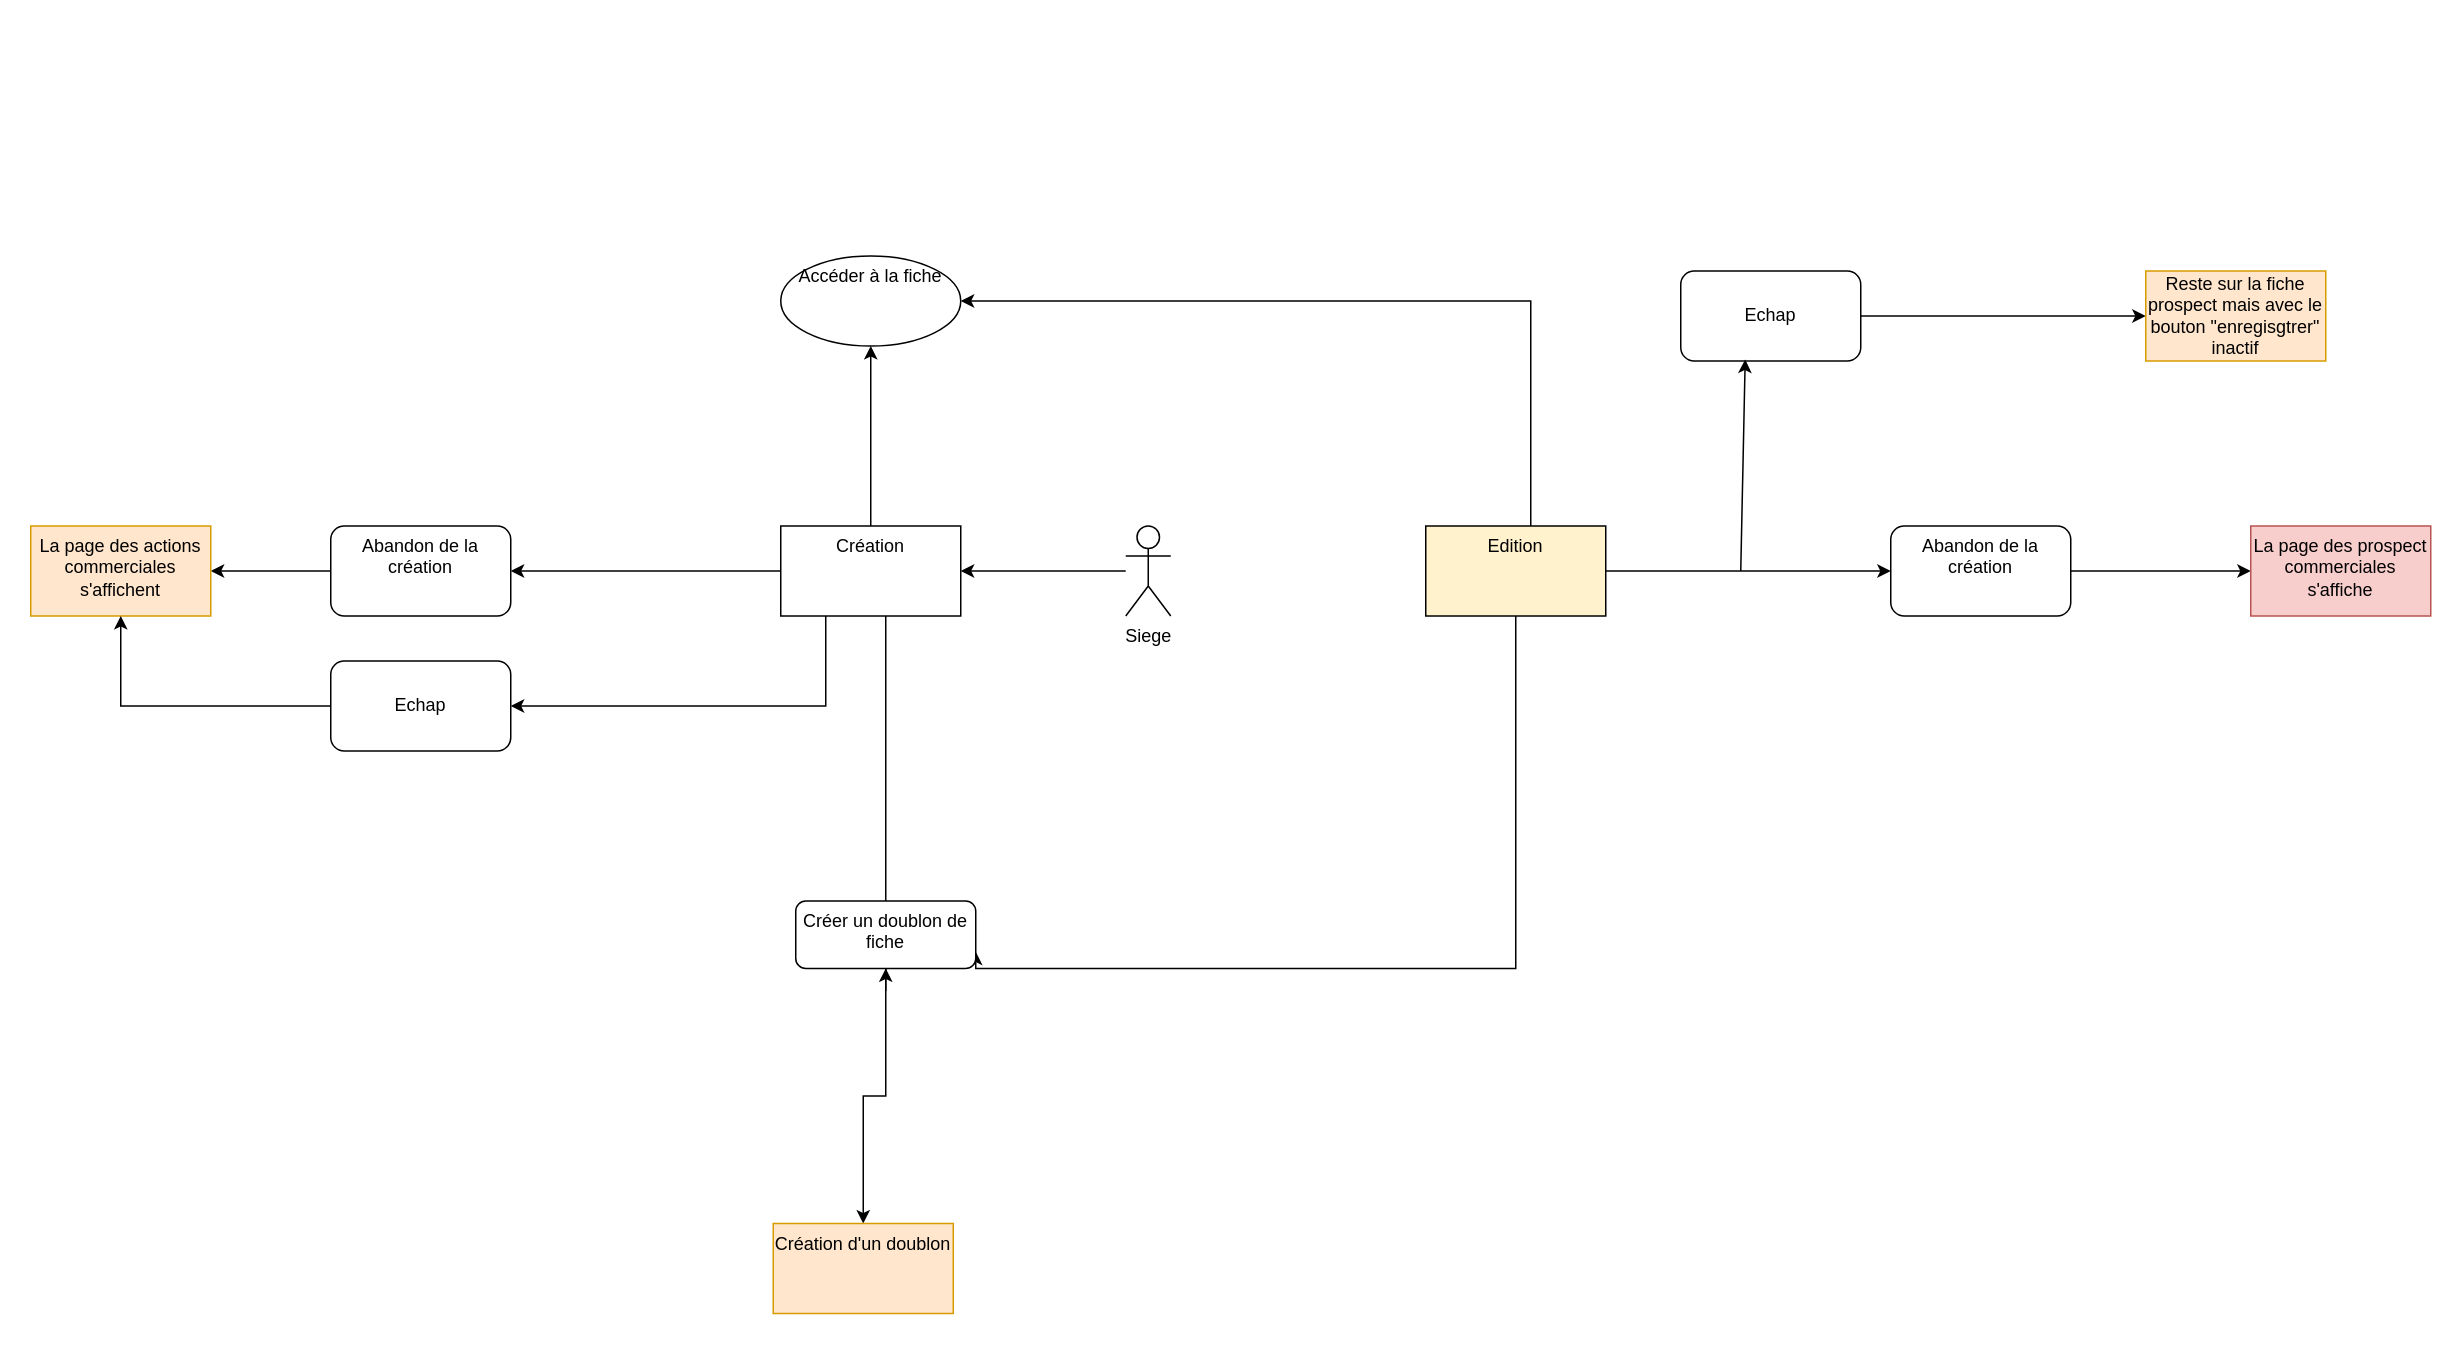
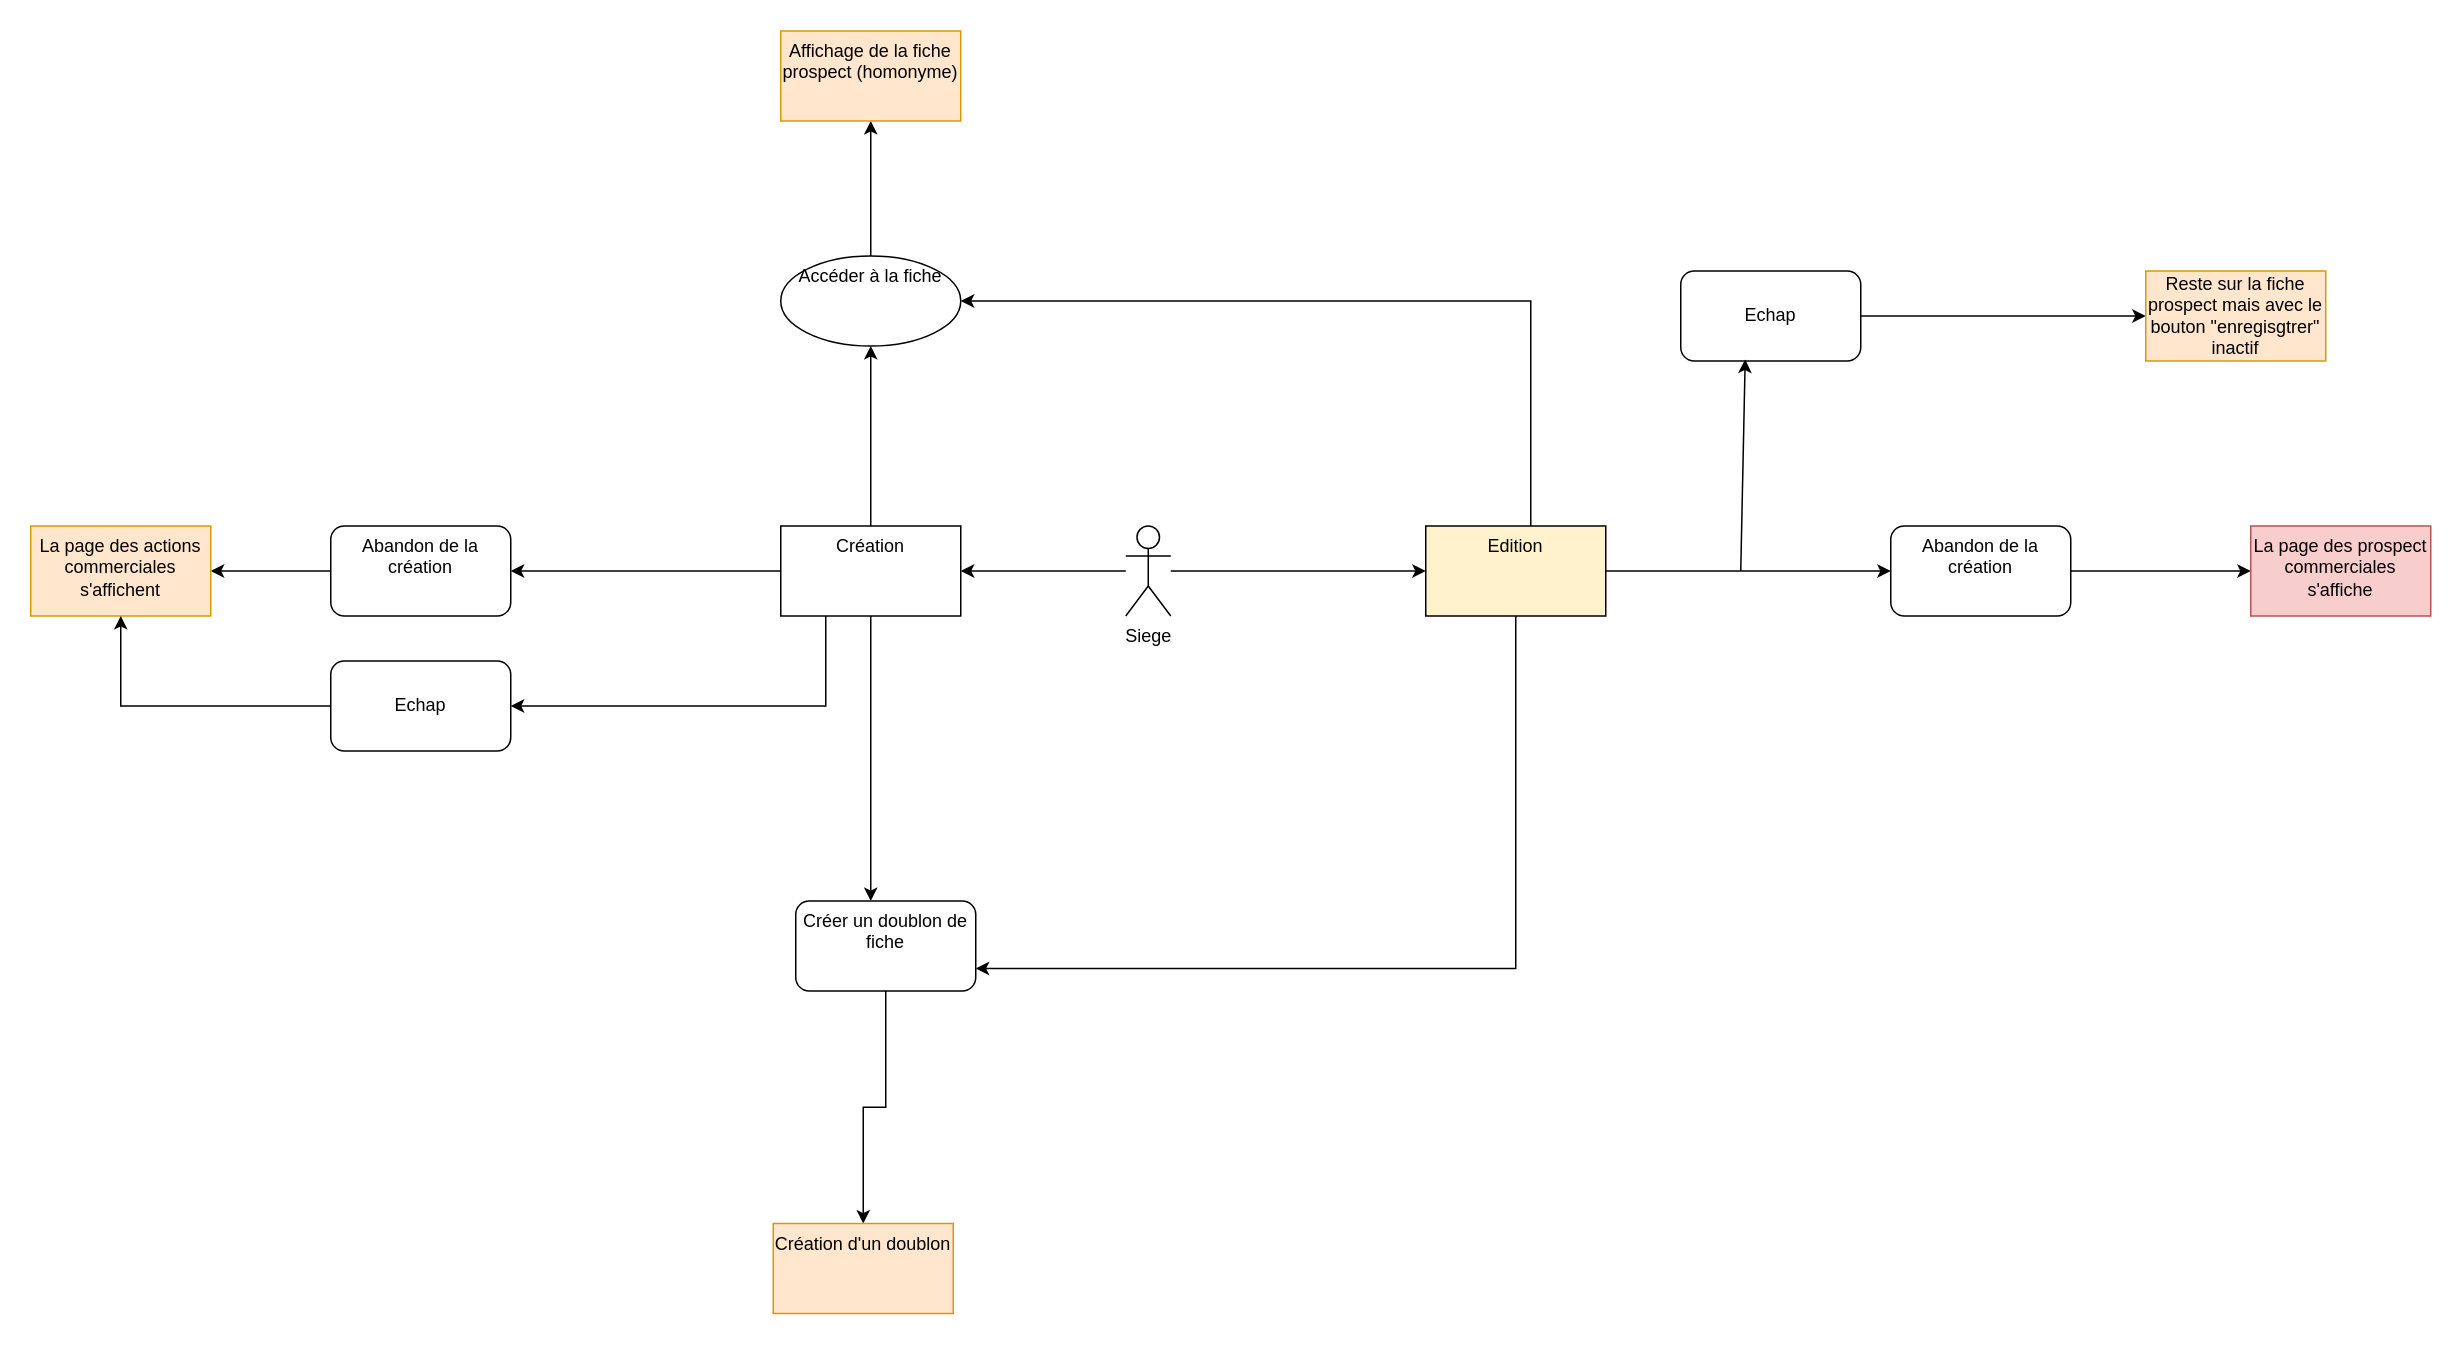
none -> (871, 76)
none -> (871, 194)
none -> (1293, 571)
(886, 935) -> (886, 946)
